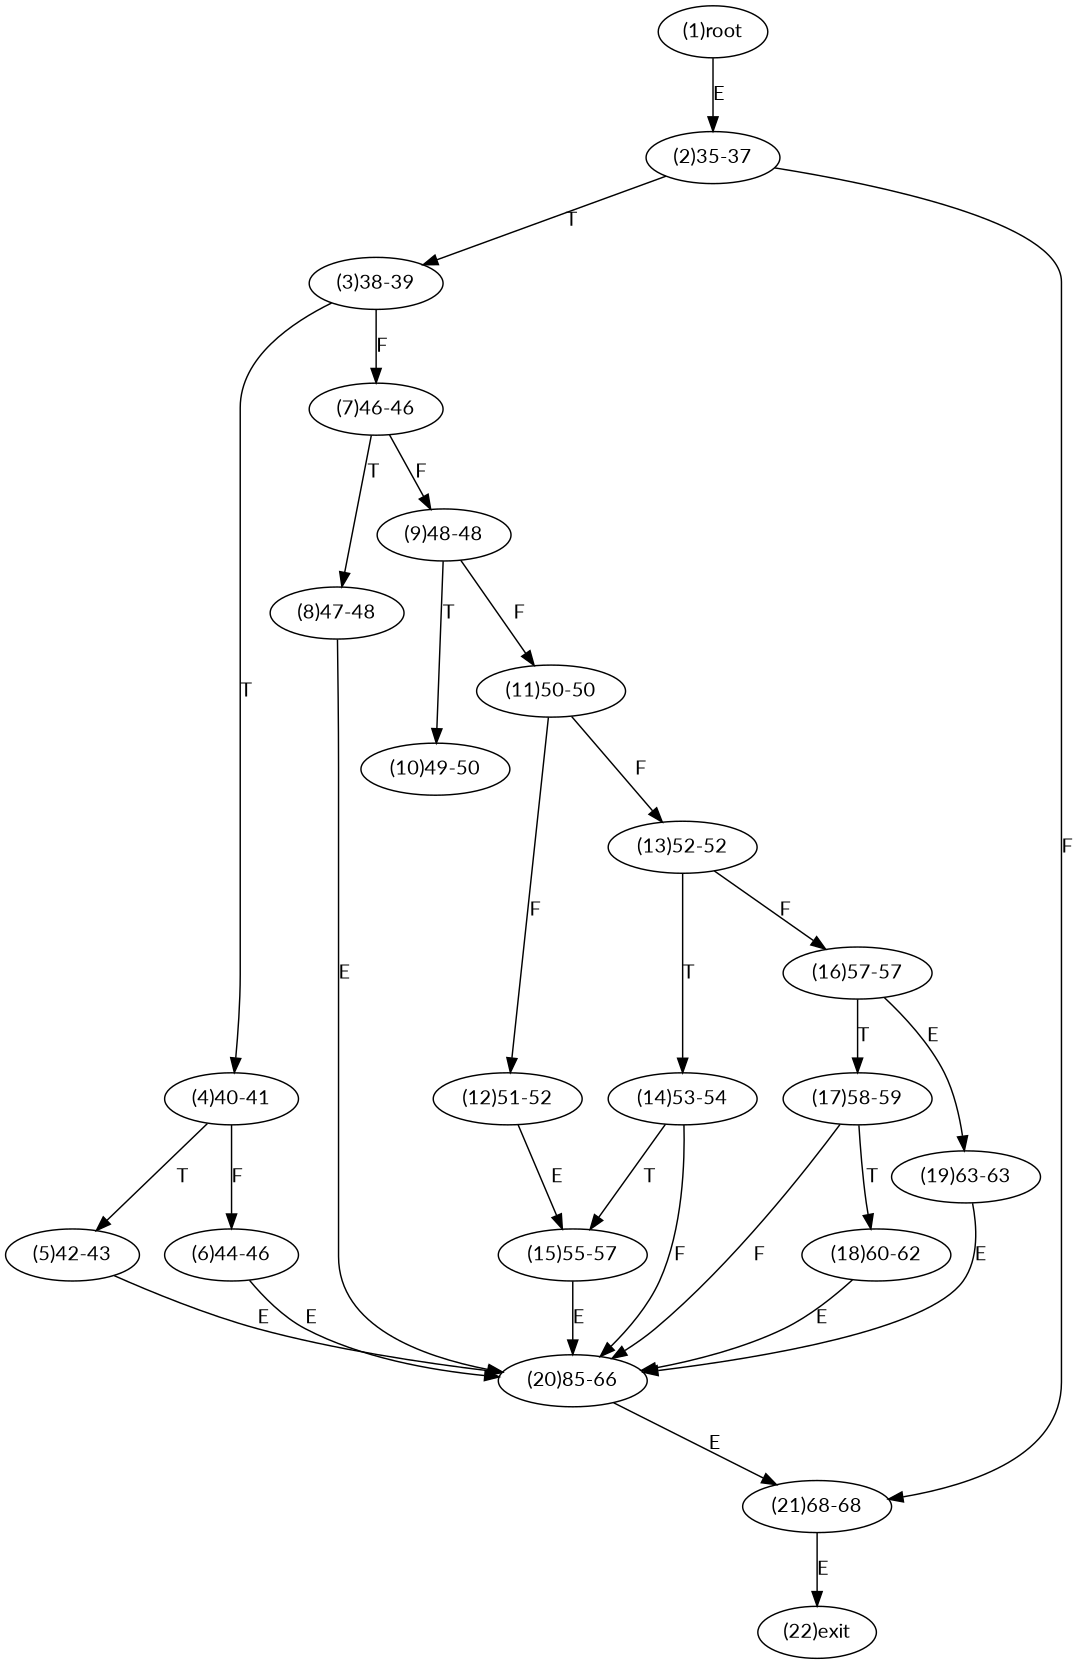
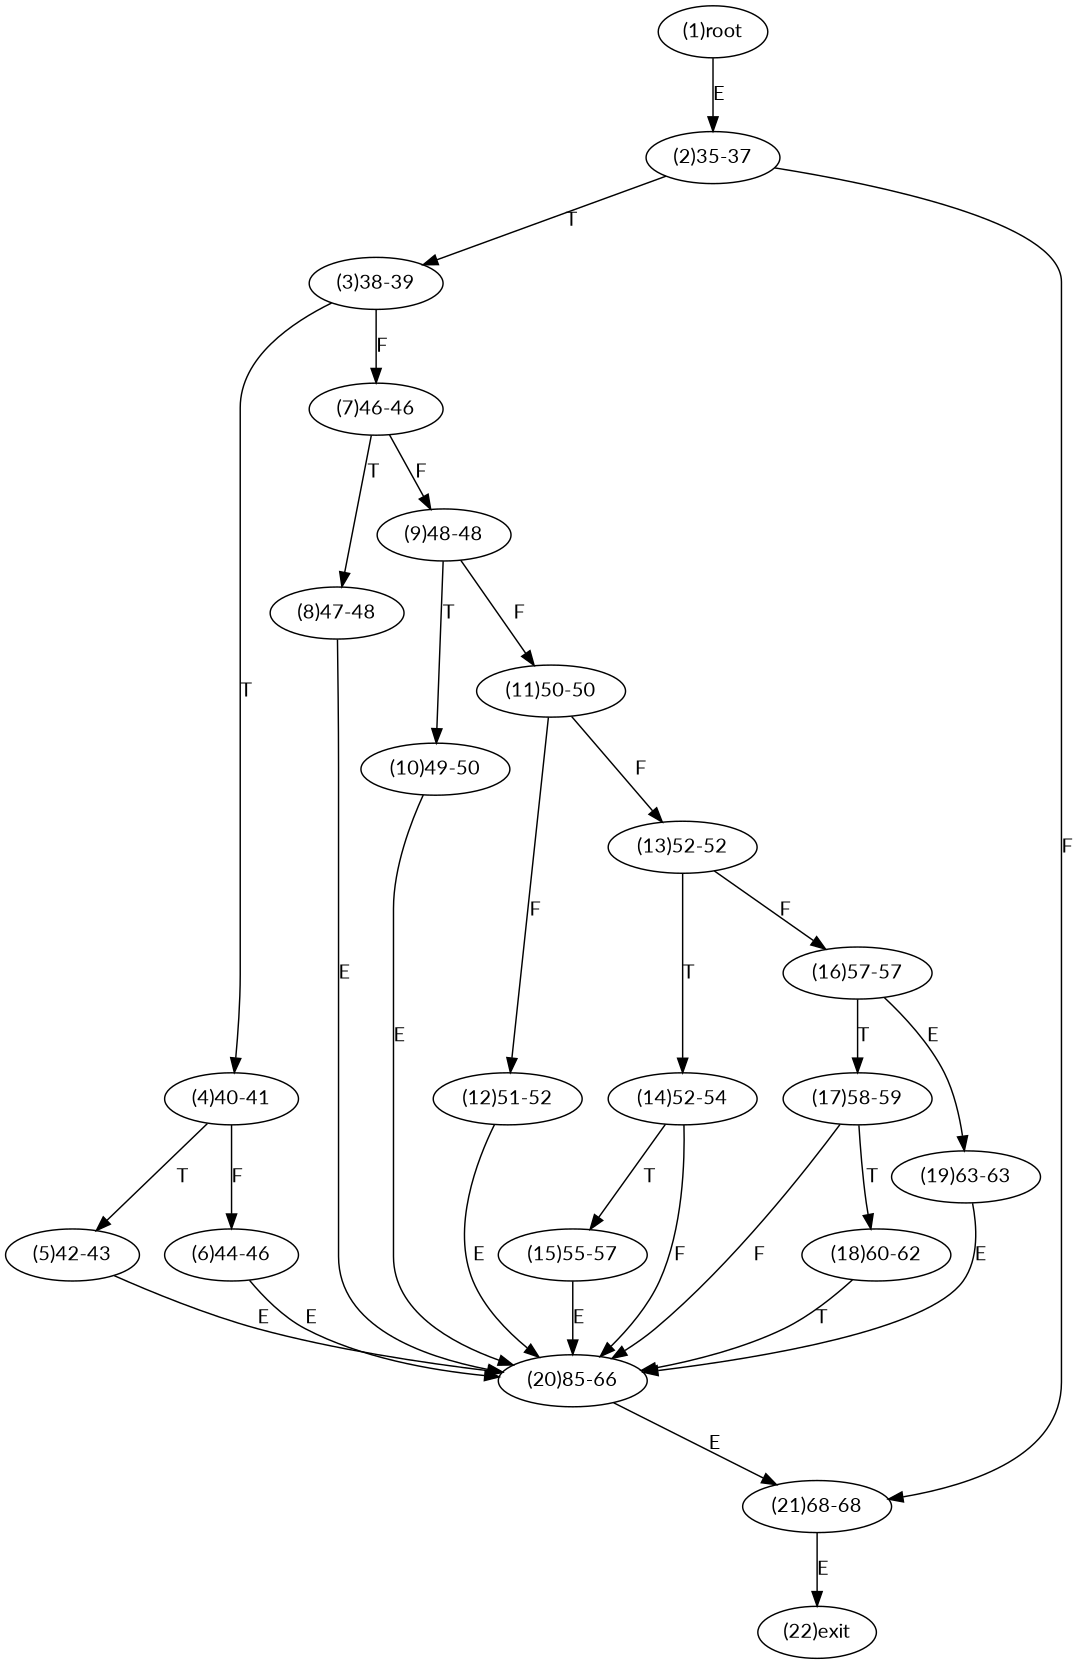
(683, 1099) -> (683, 1099)
none -> (393, 1102)
(537, 1170) -> (465, 1244)
(822, 1318) -> (822, 1318)
